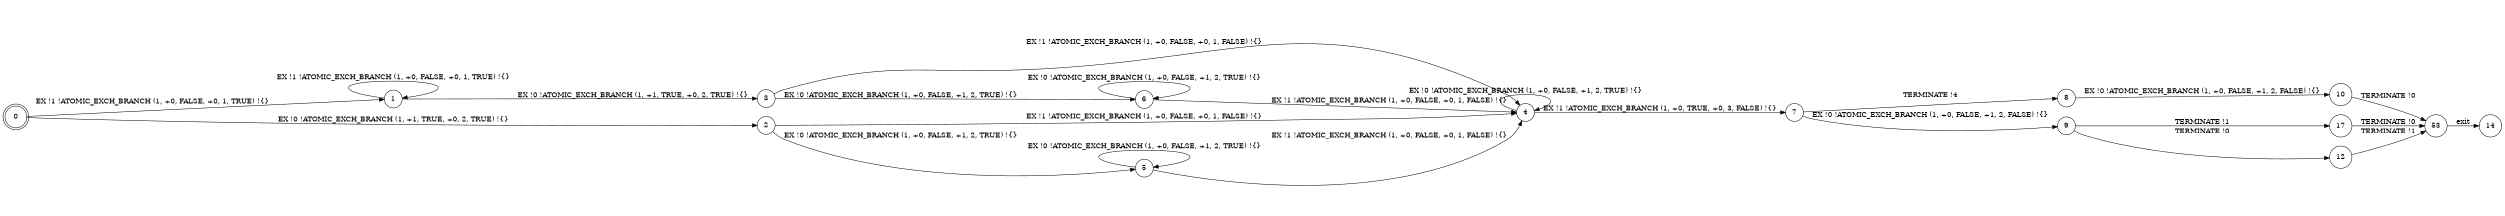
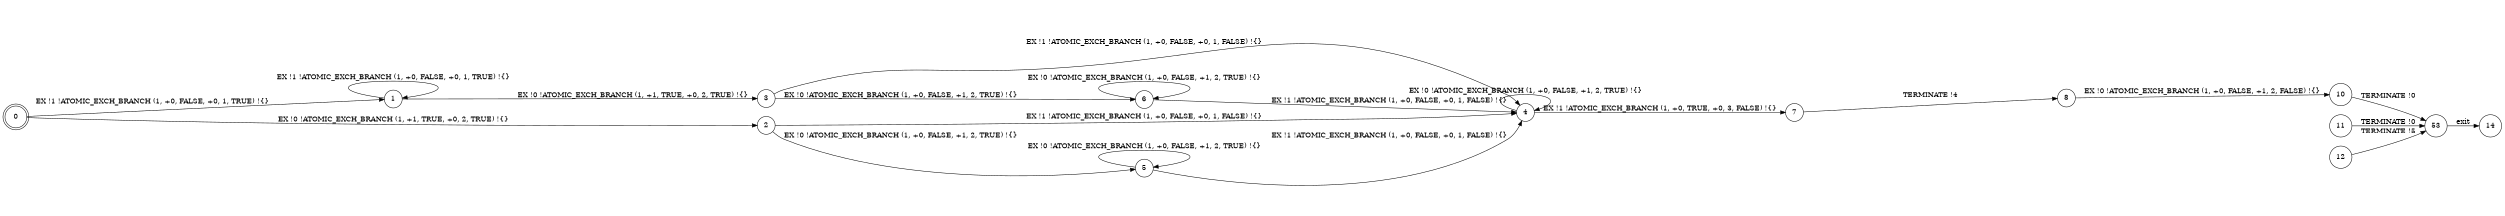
(2066, 126) -> none
(2341, 126) -> (2341, 126)
(2388, 132) -> (2388, 132)
